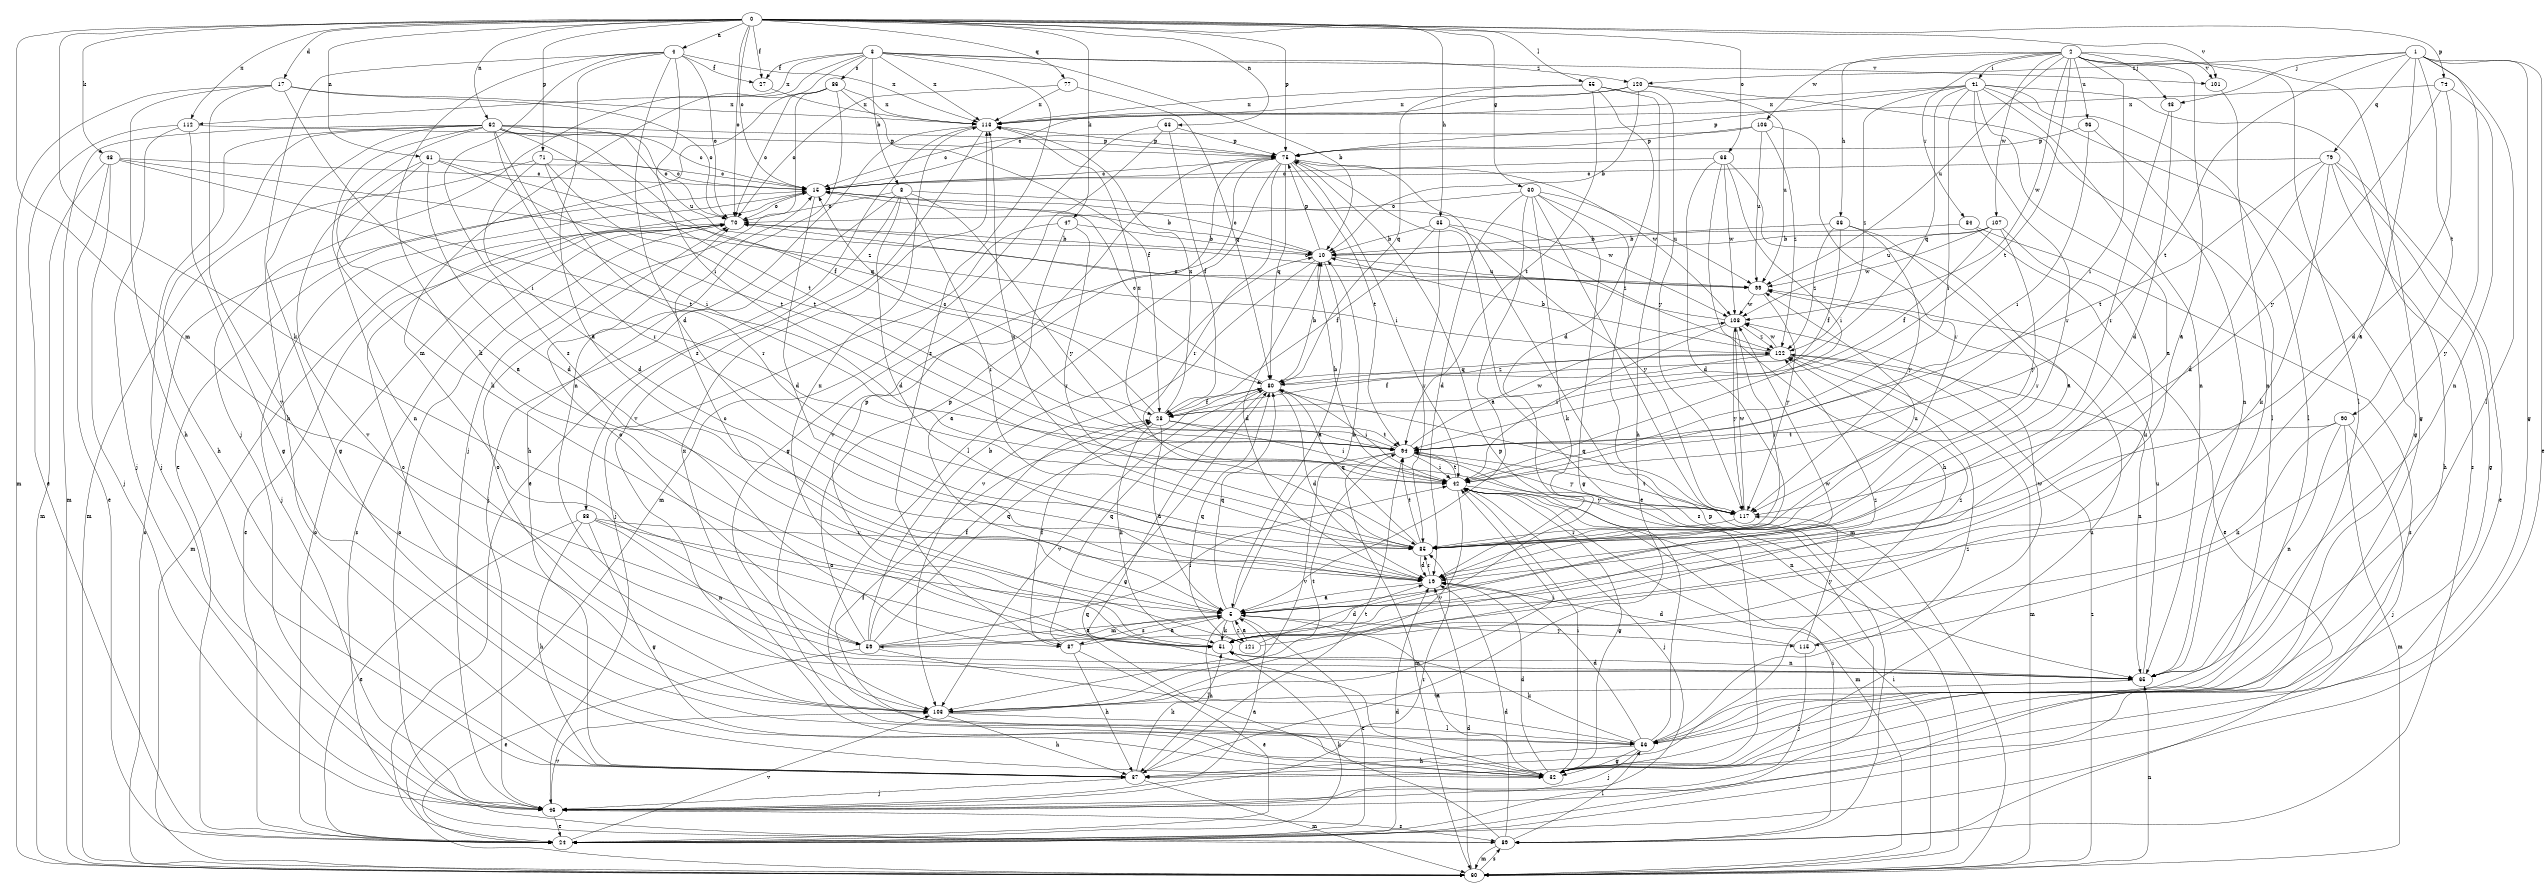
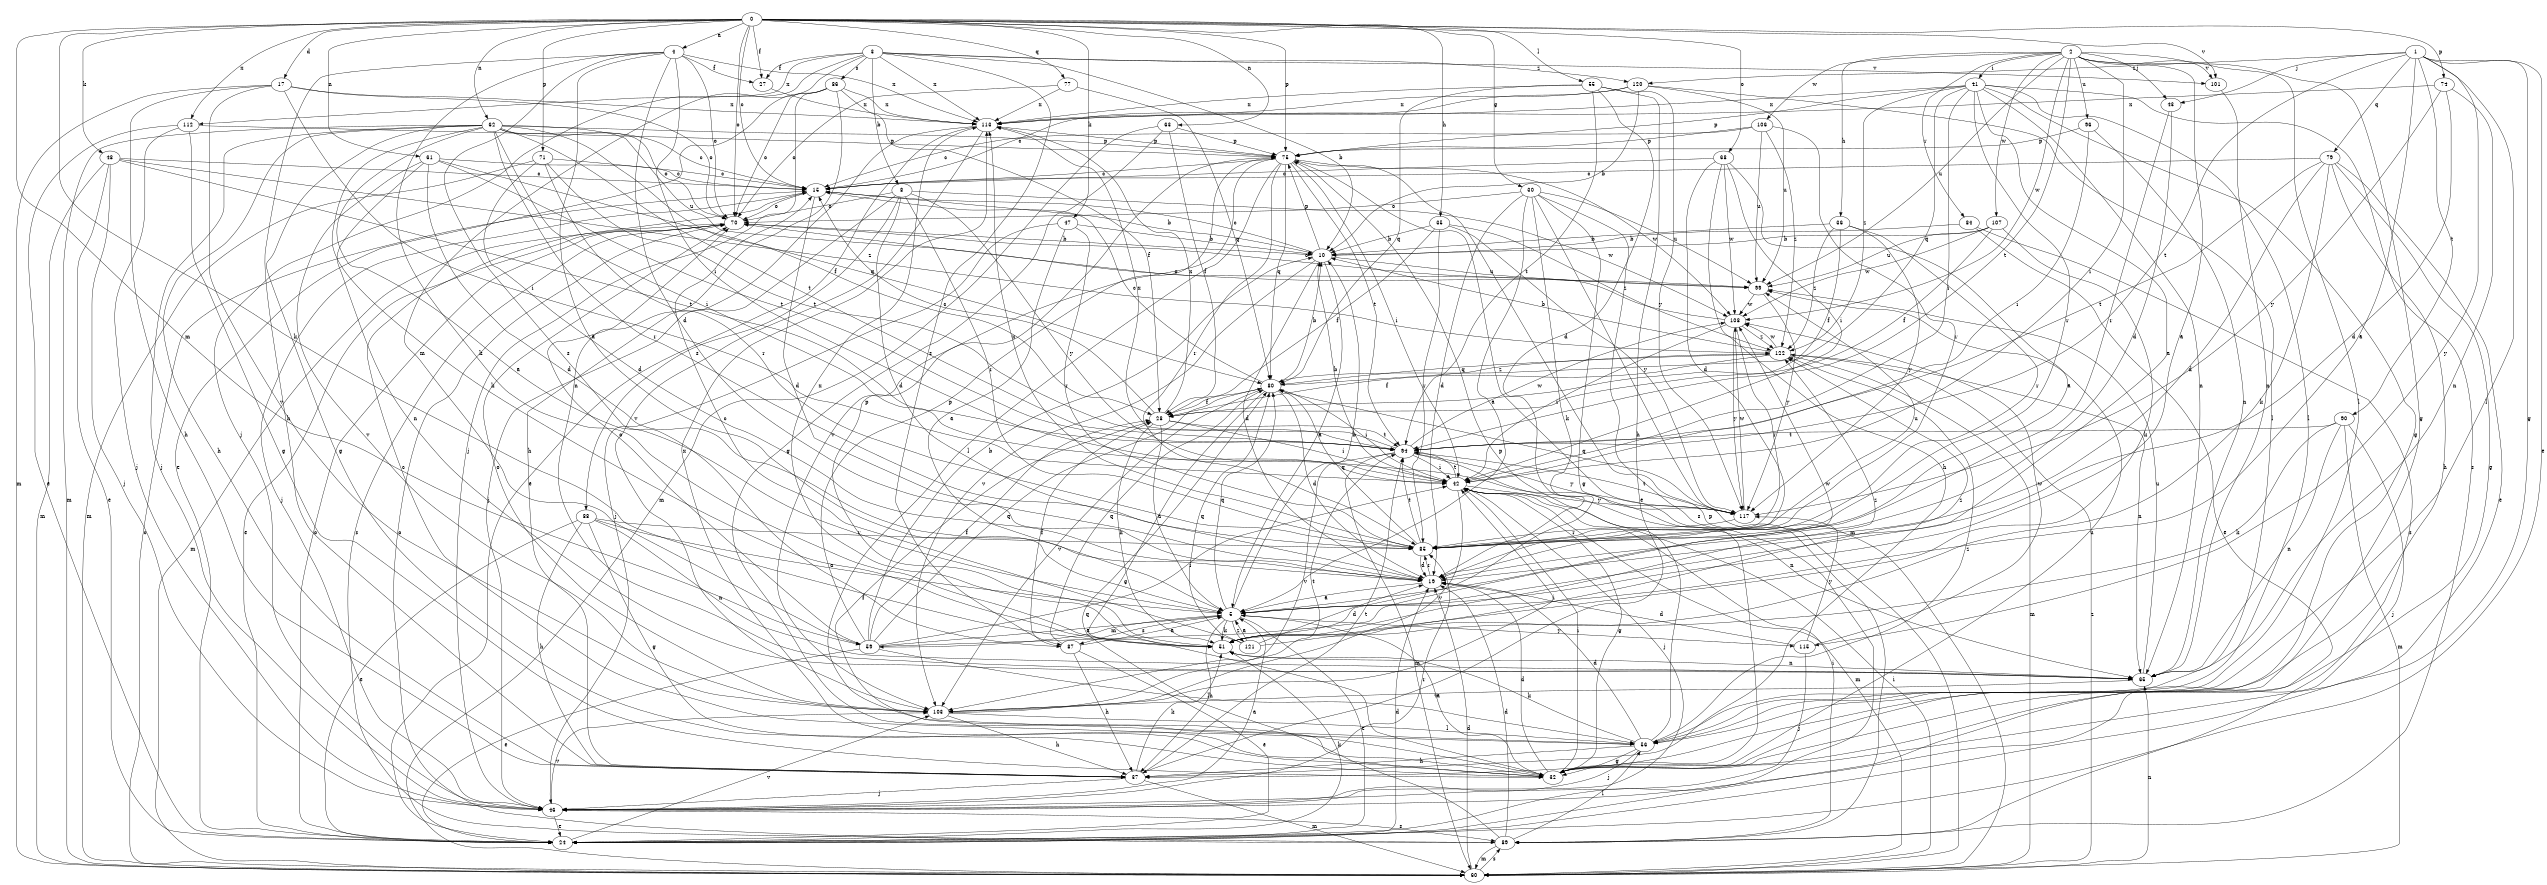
(1966, 414) -> none
